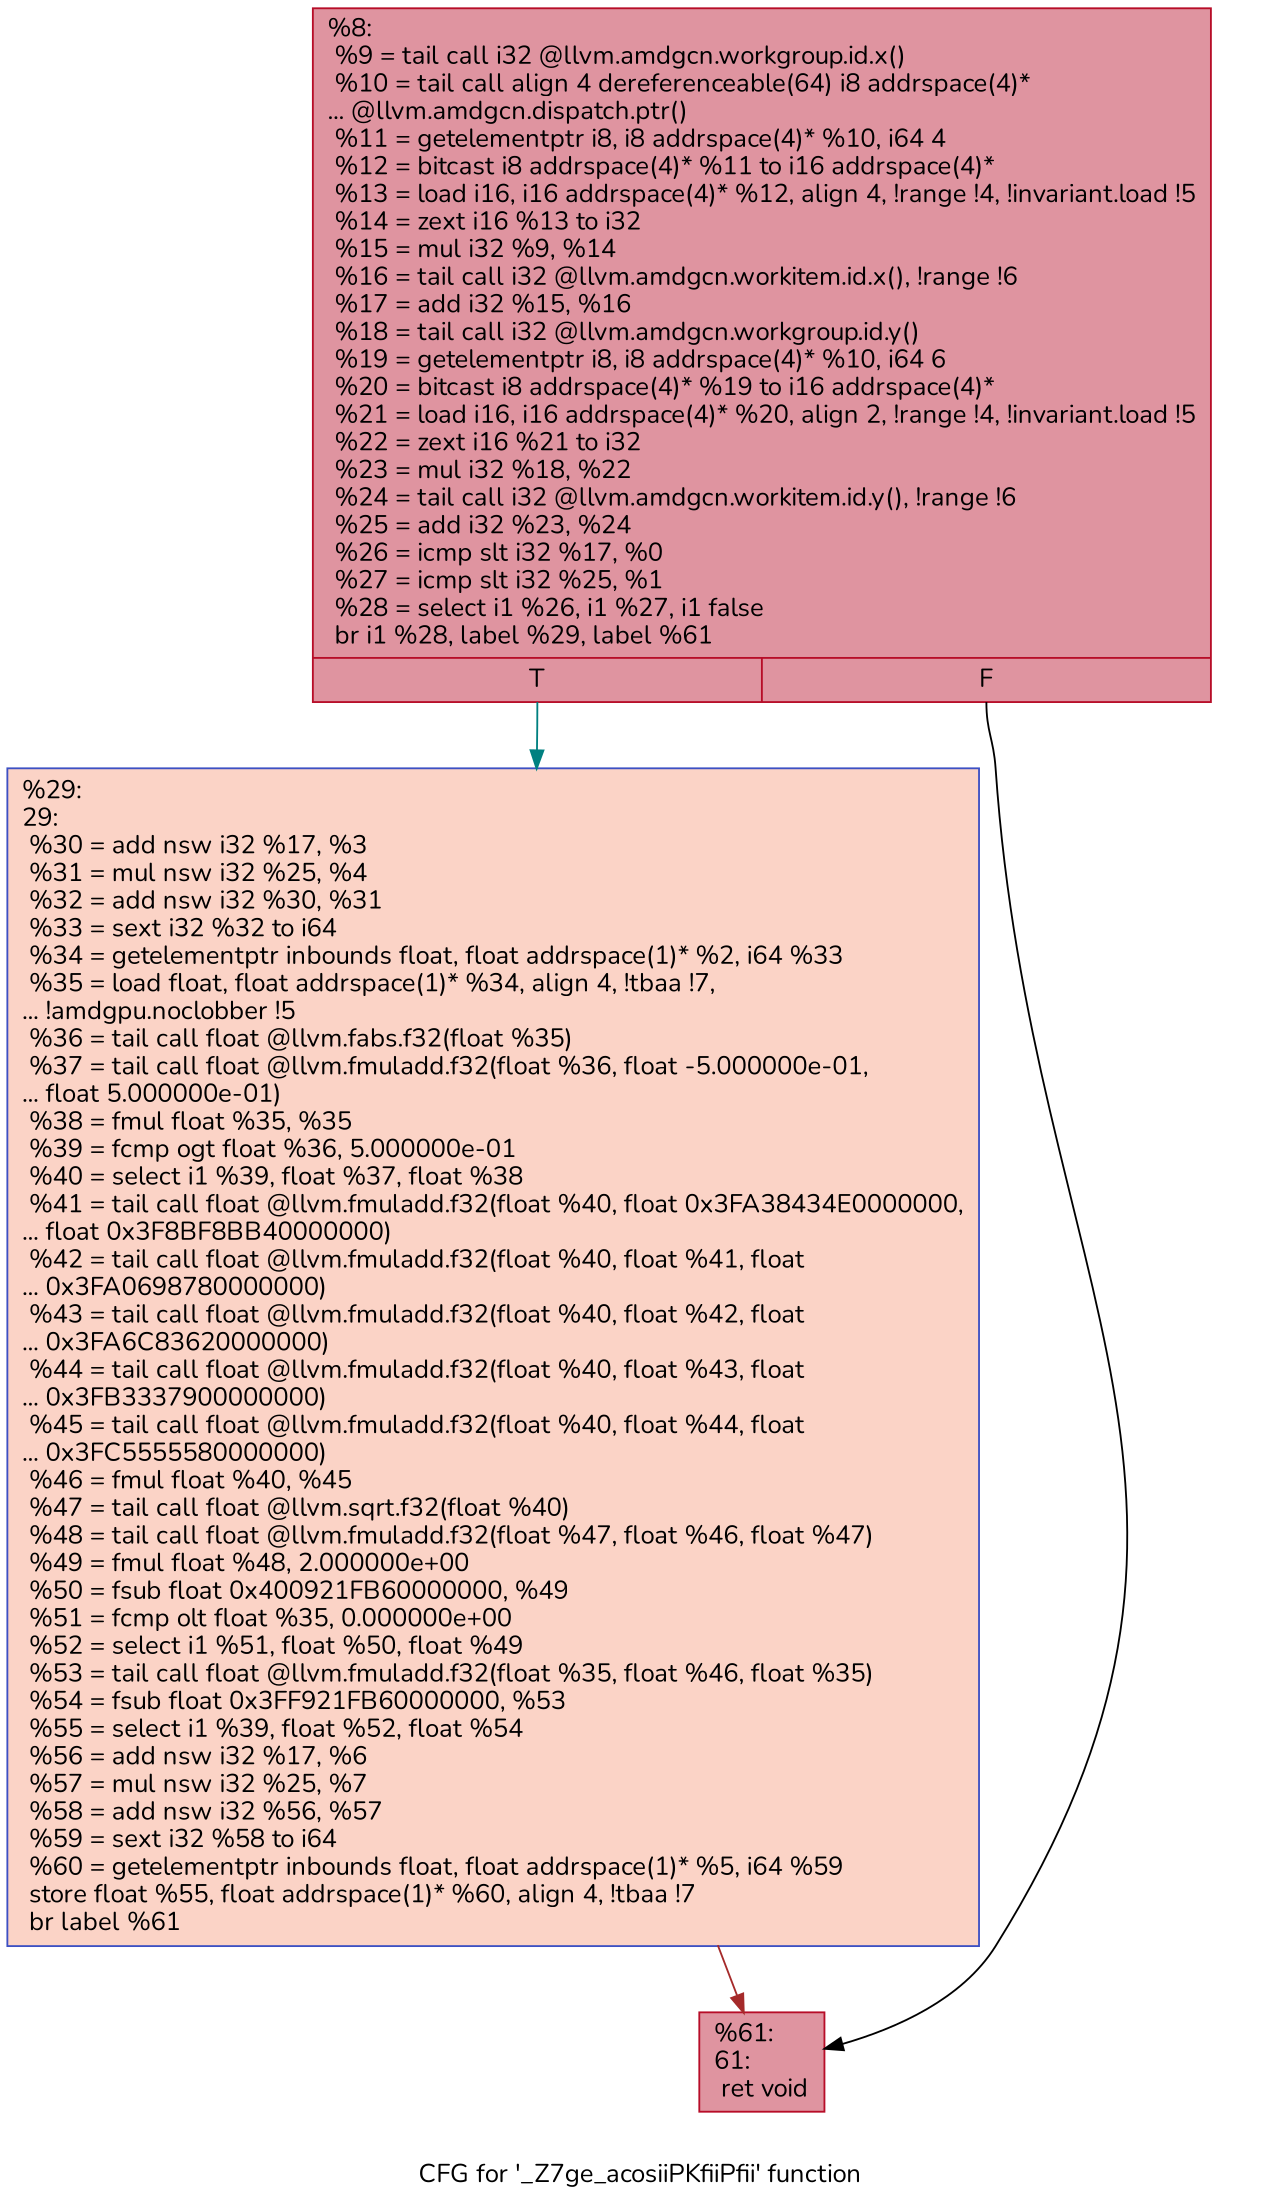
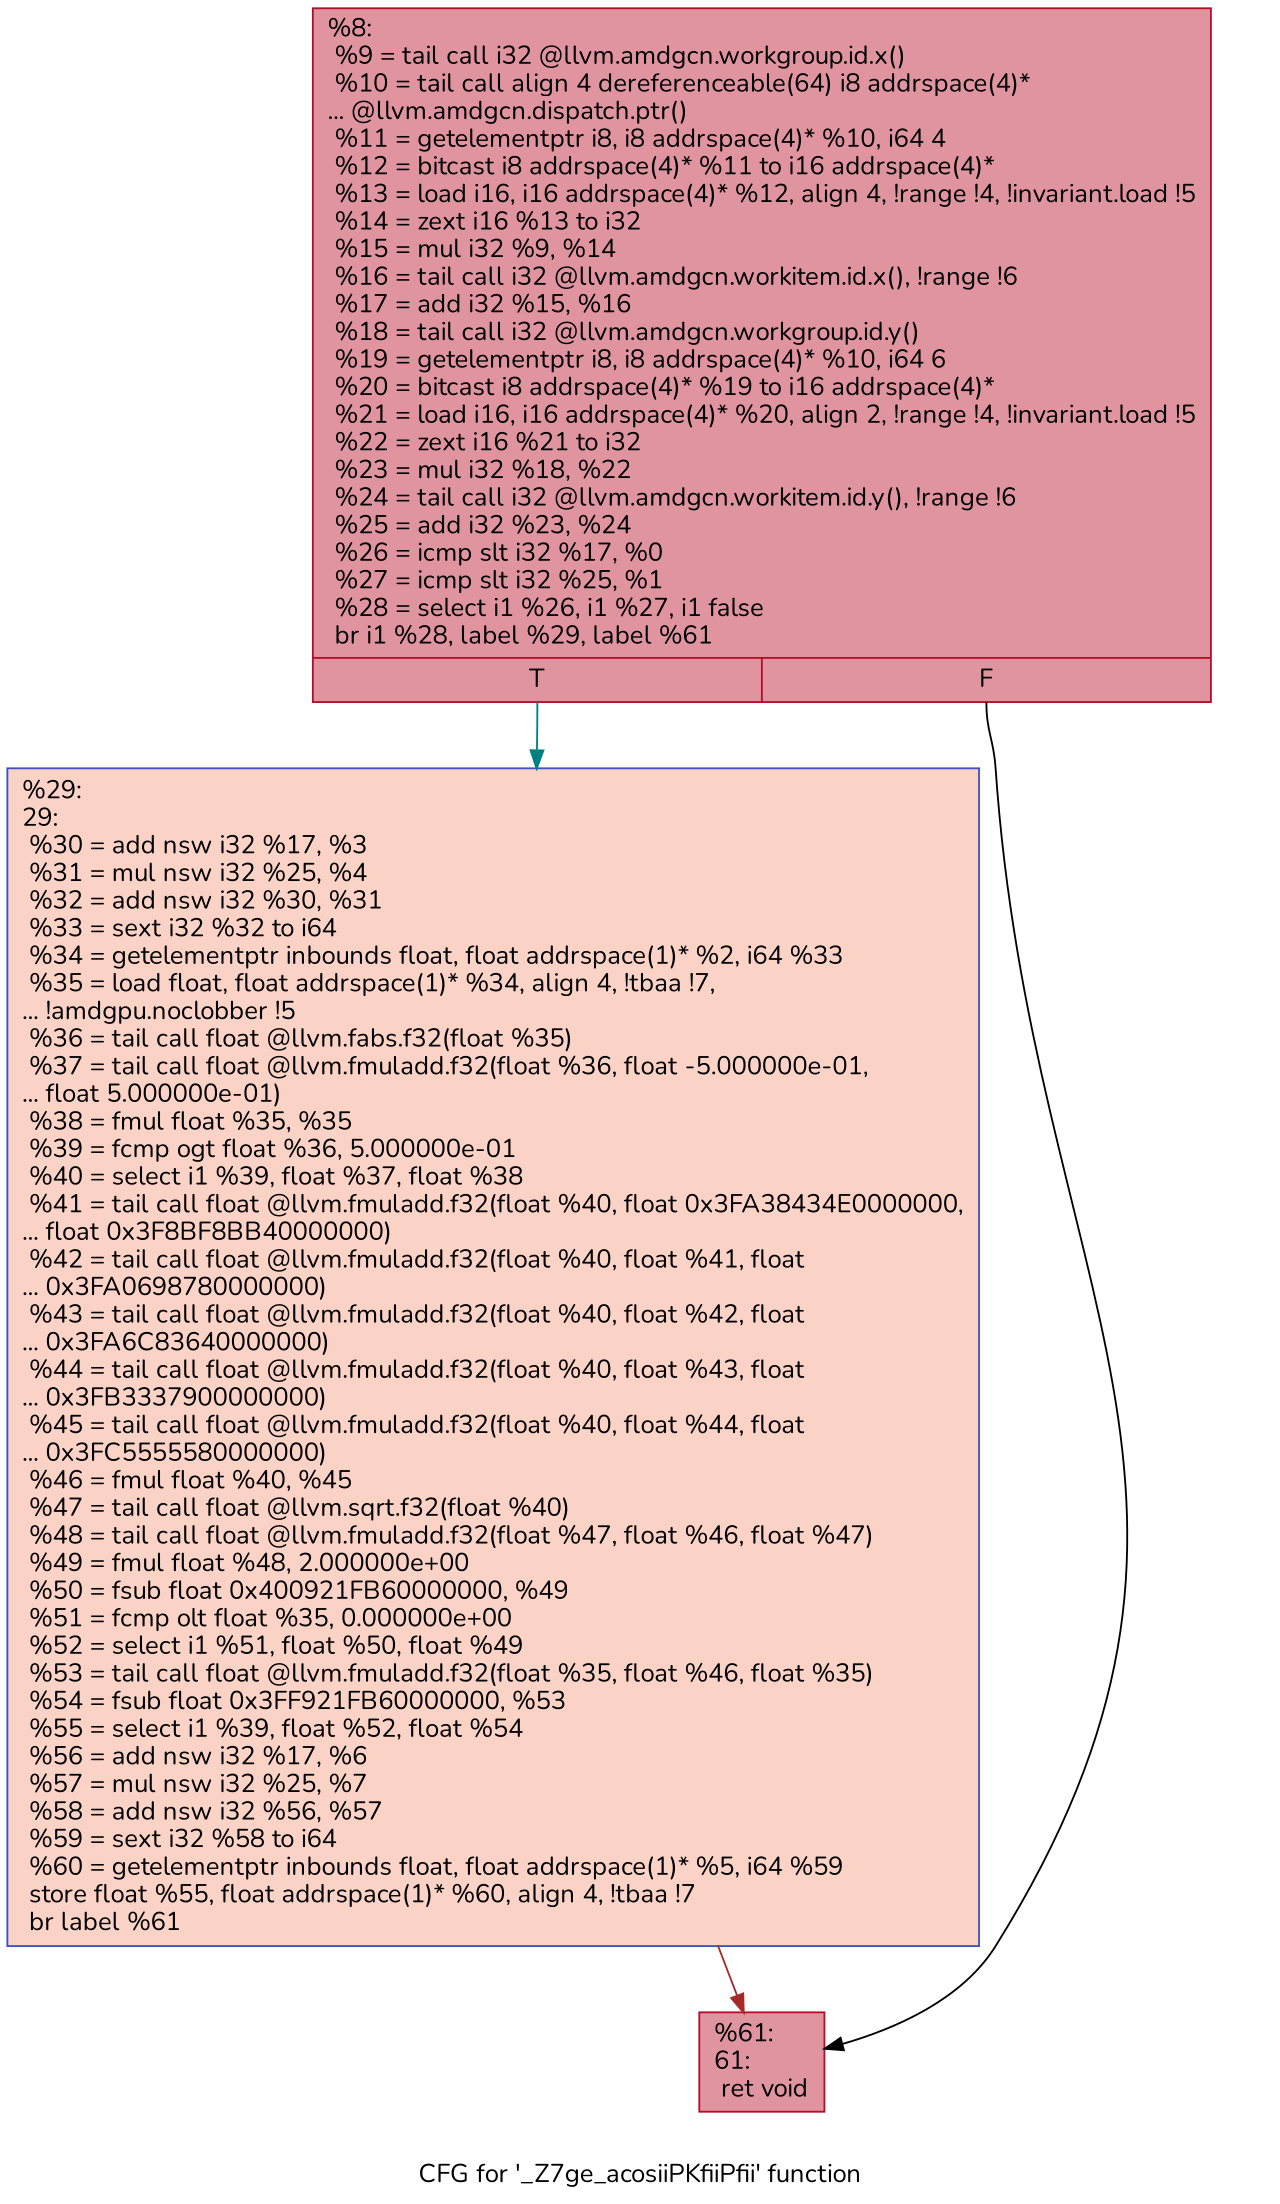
(177, 1342) -> (177, 1342)
